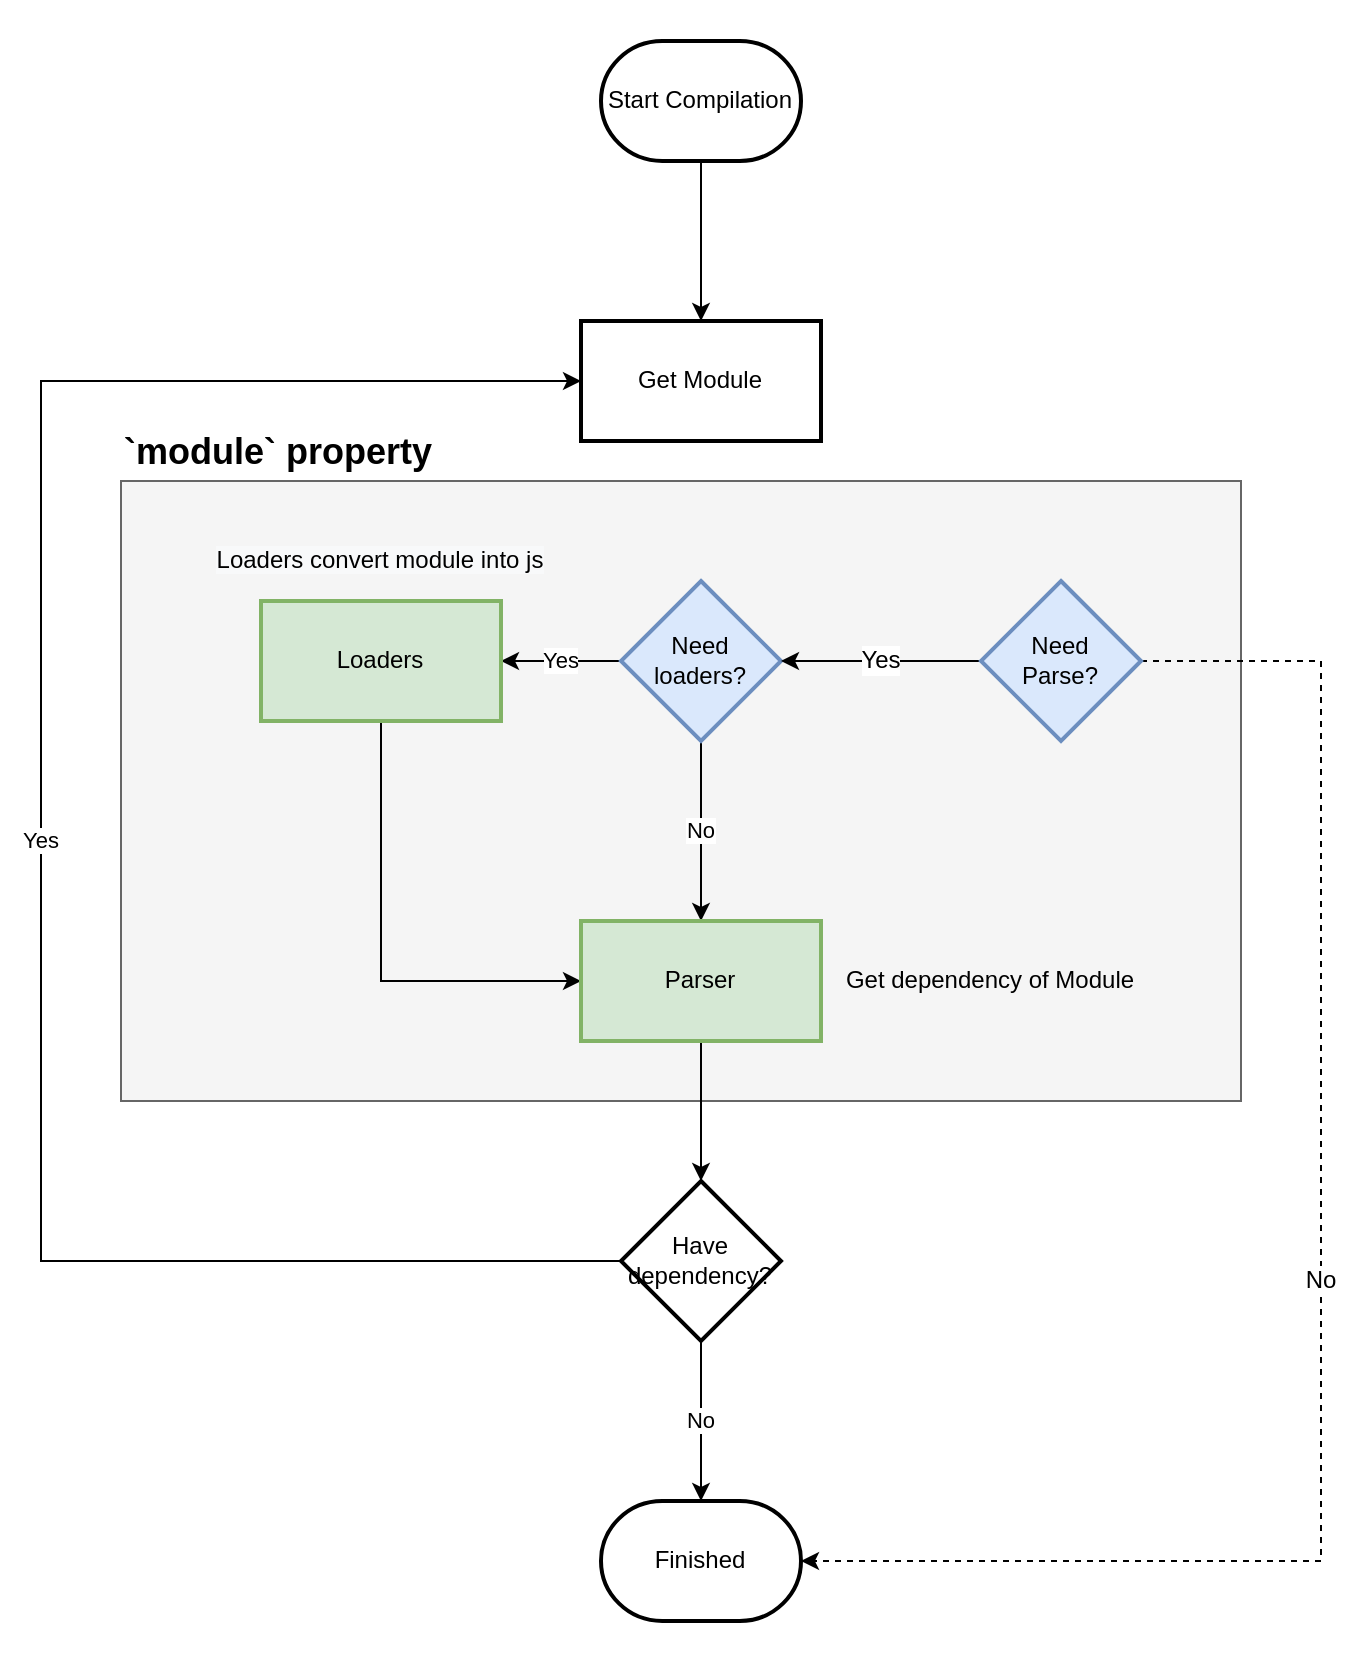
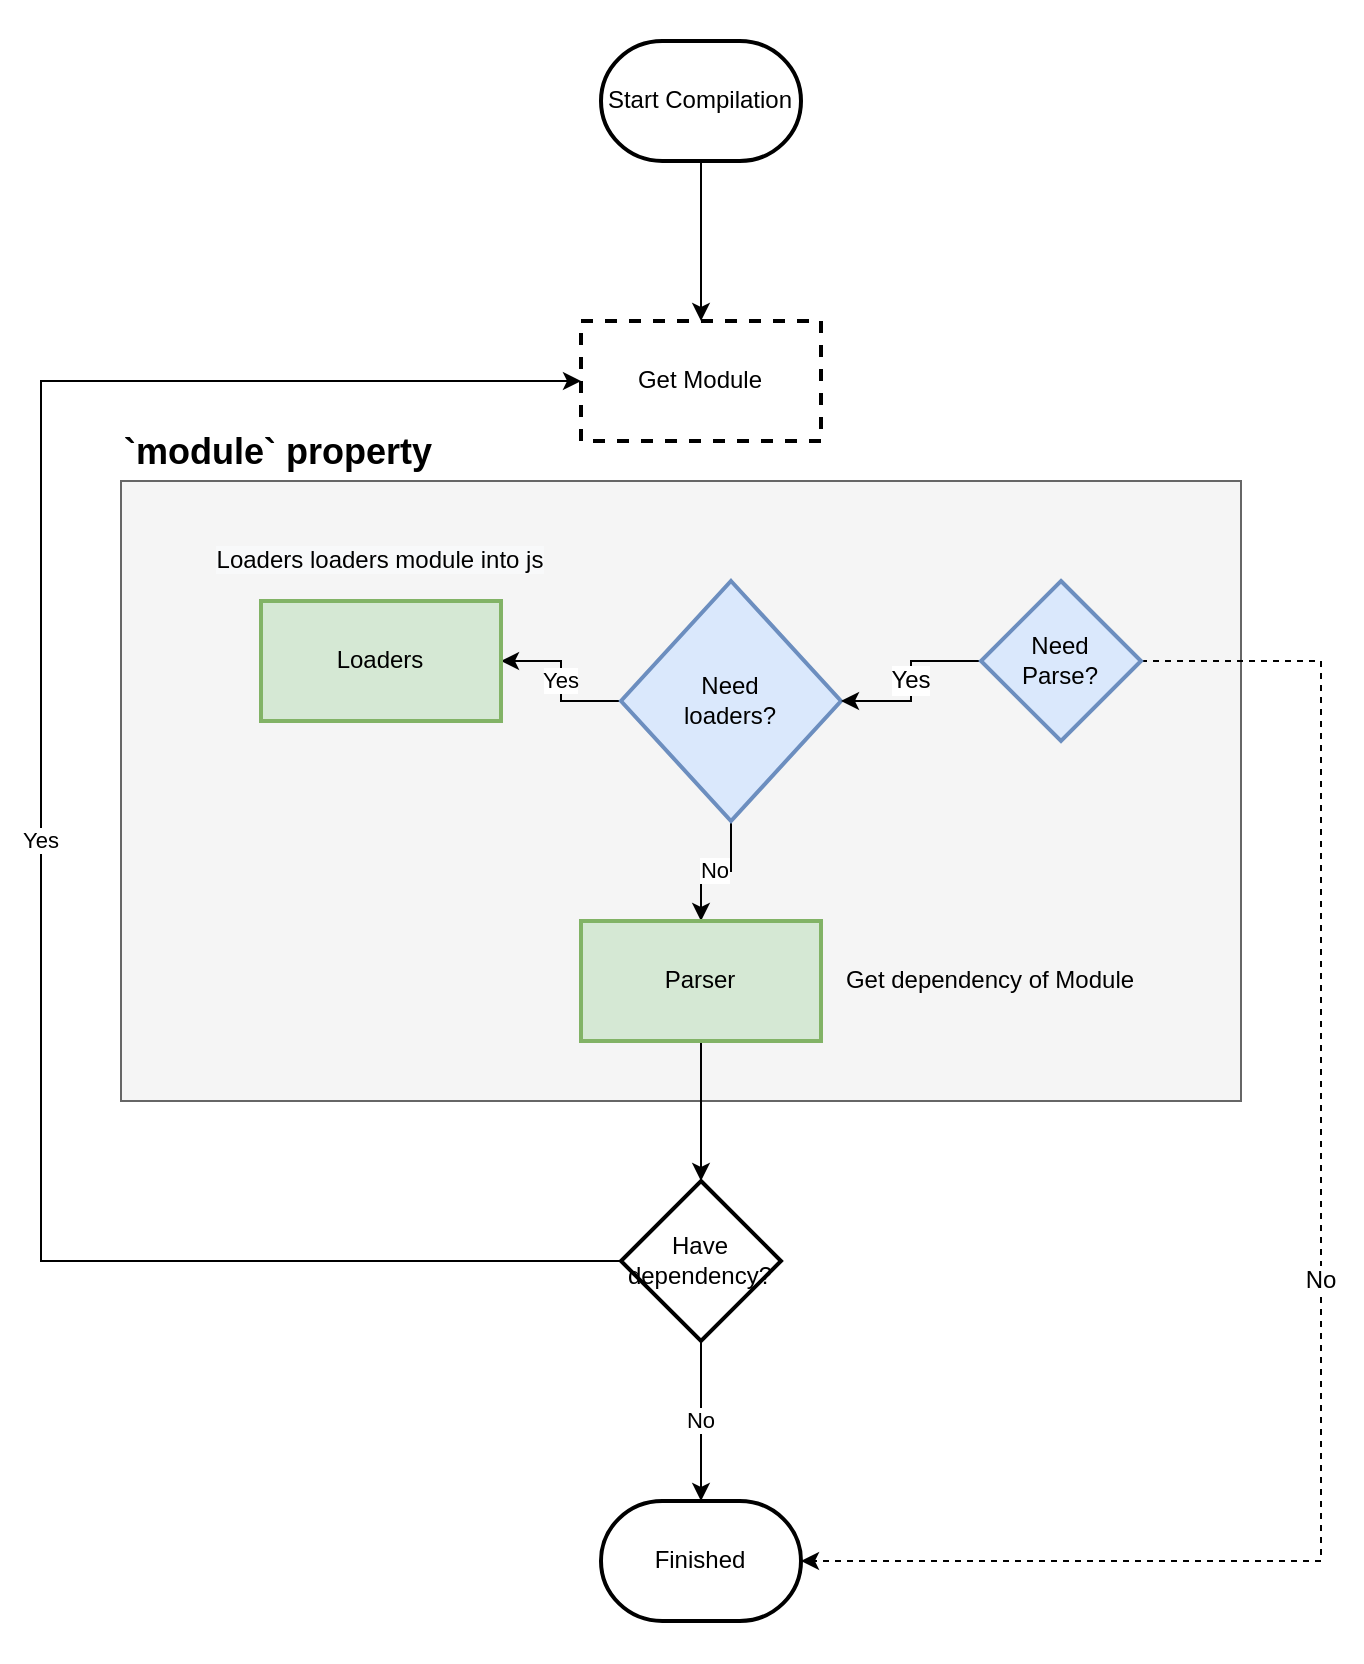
(701, 381) -> (701, 381)
(381, 561) -> (381, 561)
(701, 661) -> (731, 701)
(381, 944) -> none
